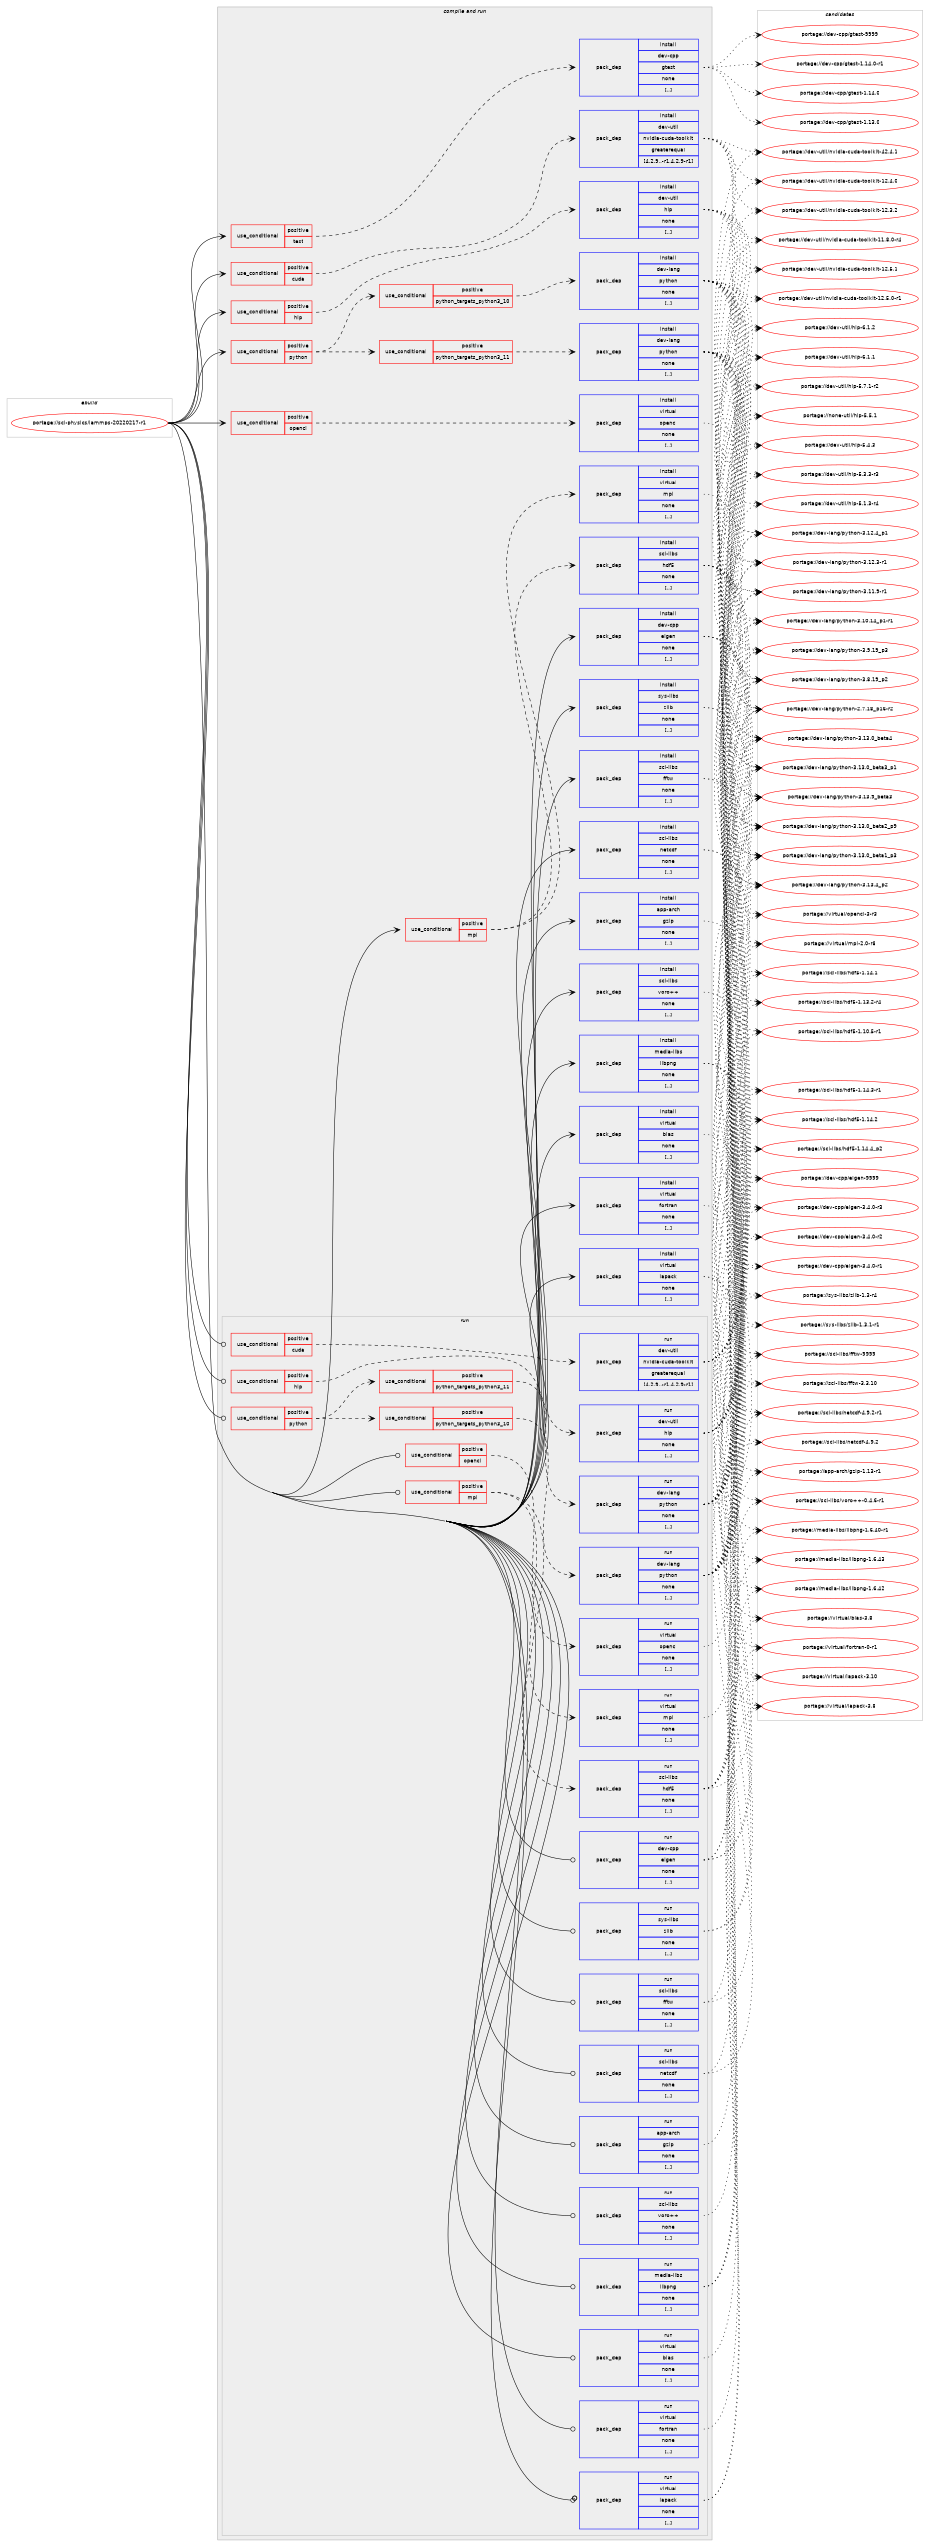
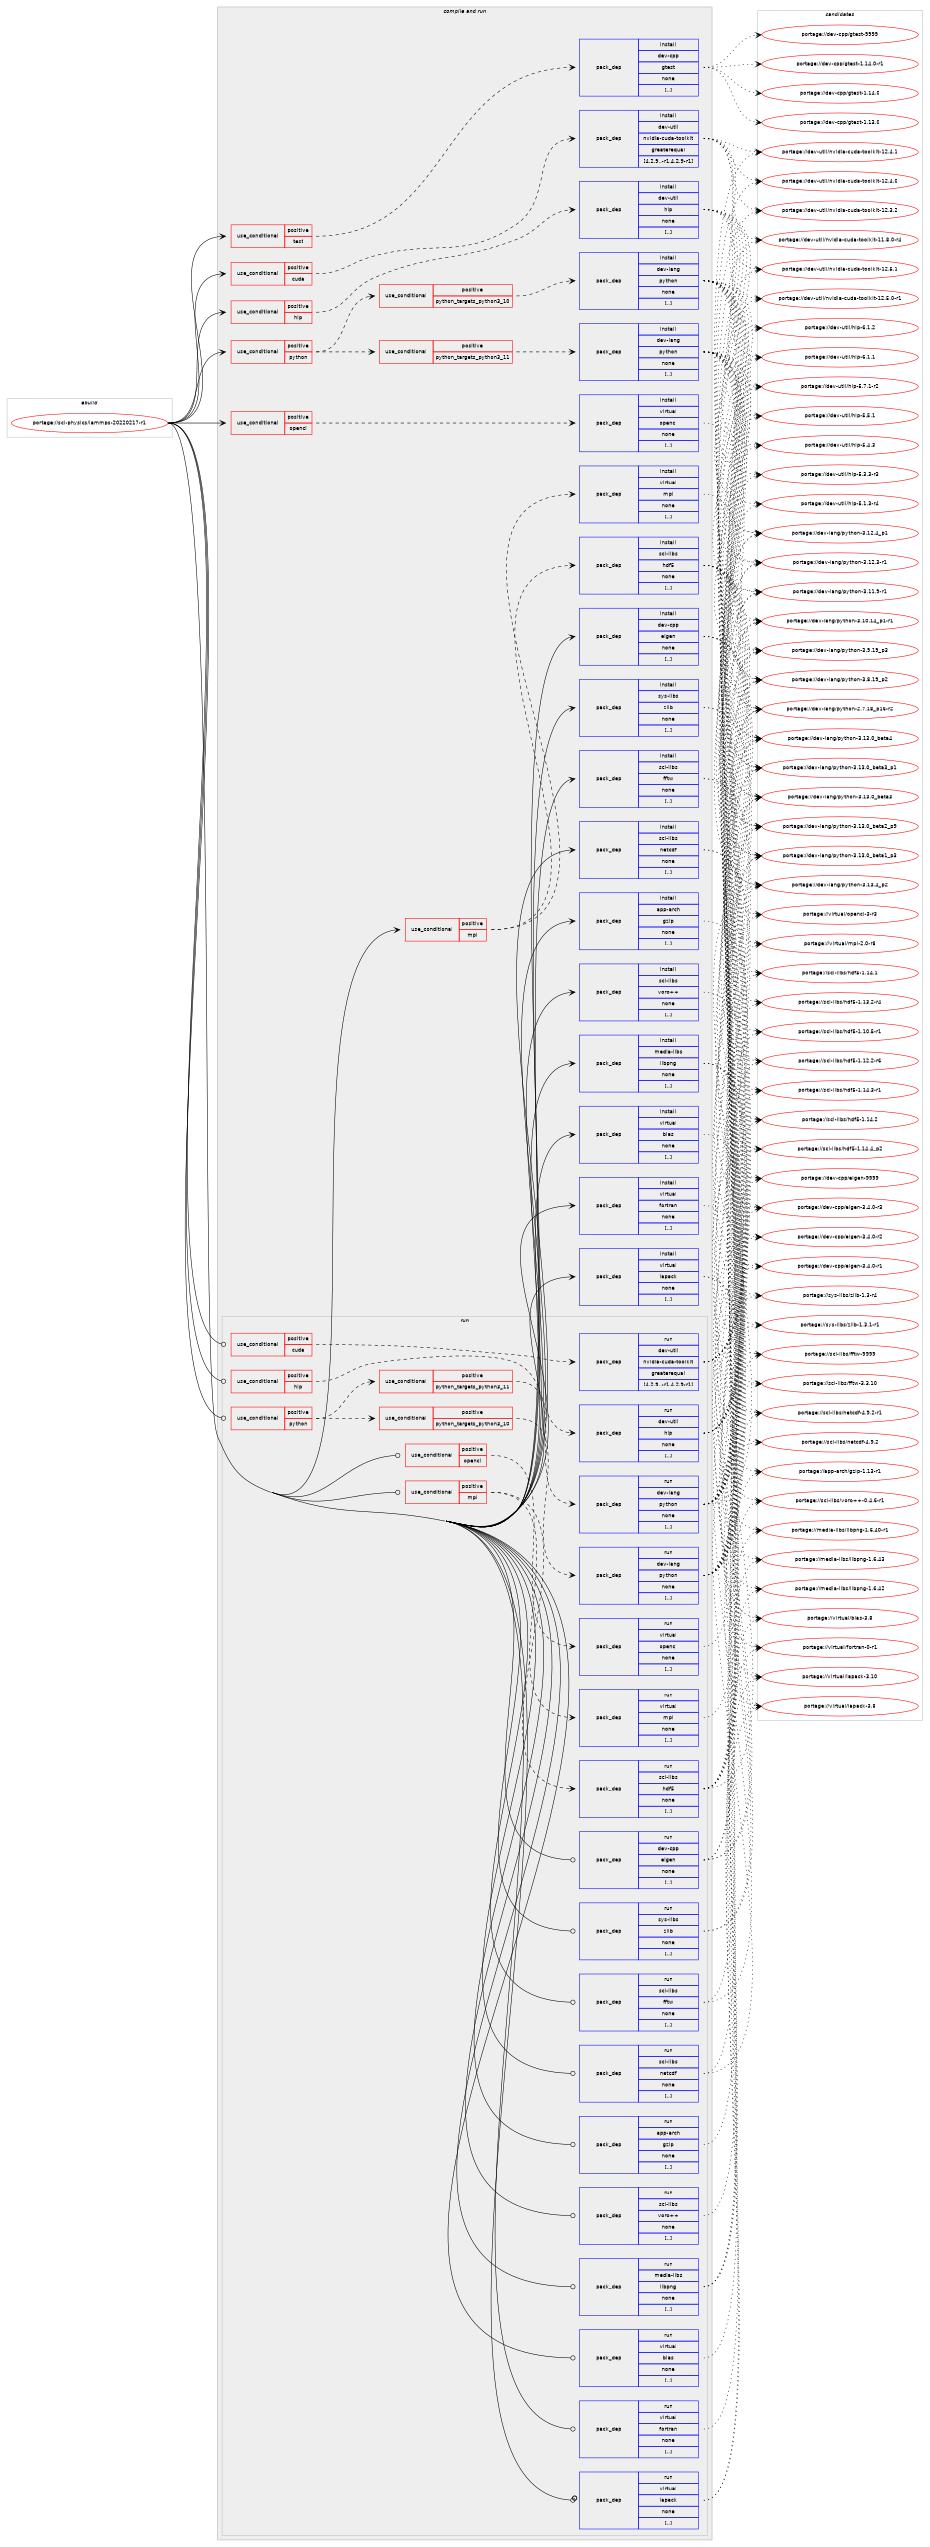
(840, 152) -> (840, 152)
(840, 416) -> (840, 416)
(840, 797) -> (840, 797)
none -> (840, 1061)
